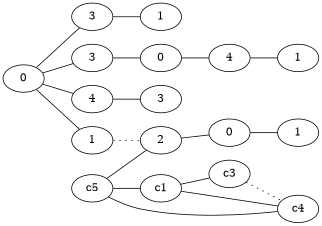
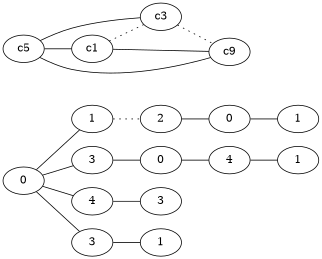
(127, 164) -> (89, 24)
(195, 181) -> (127, 33)
(298, 209) -> (230, 52)
